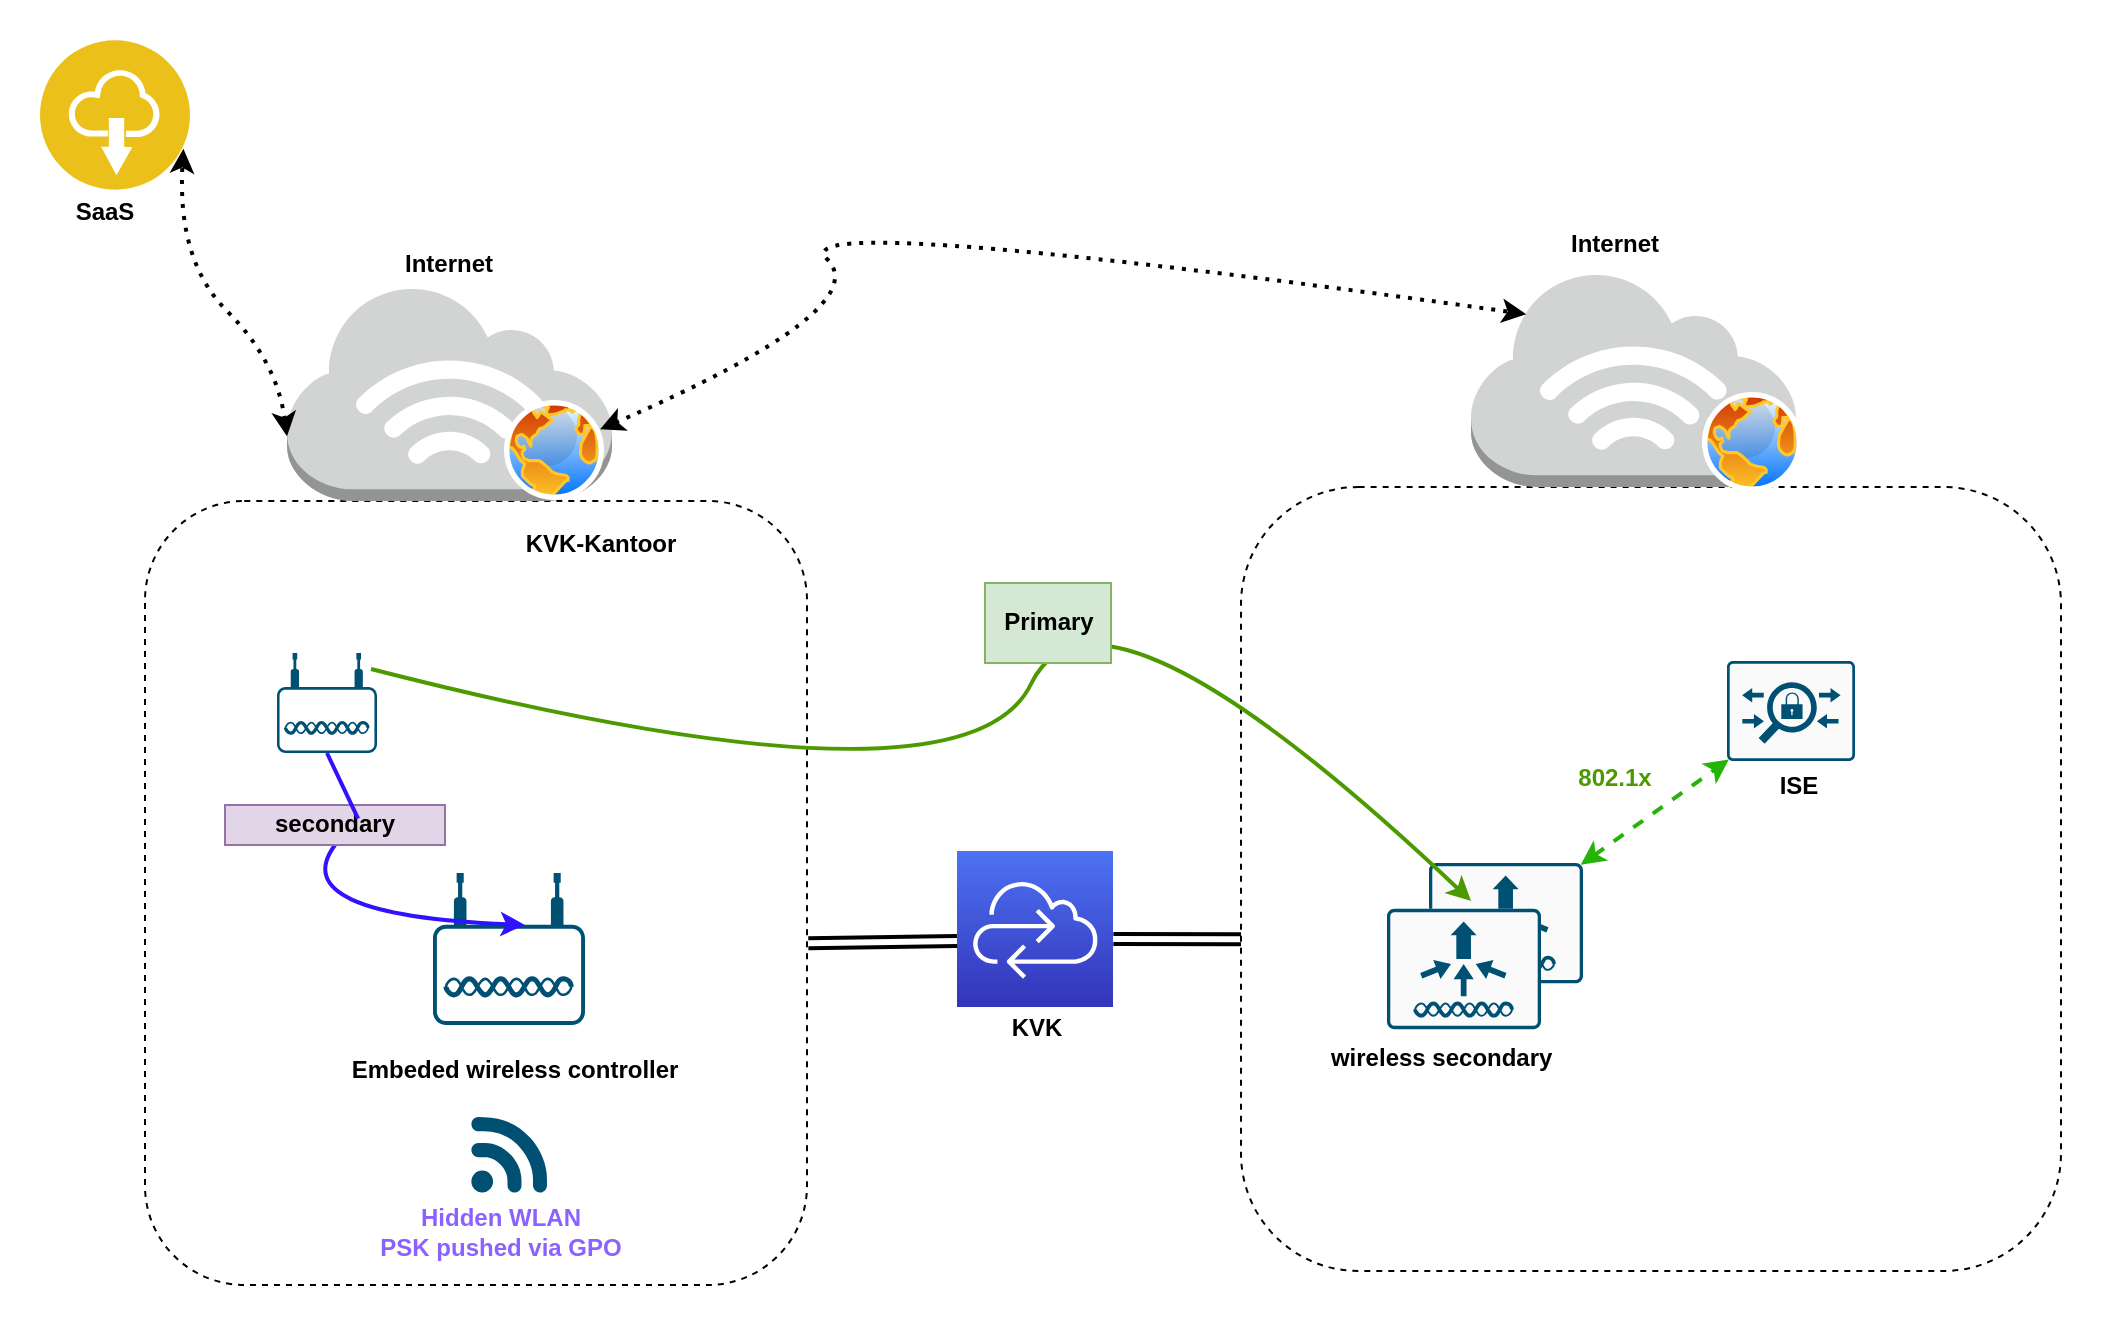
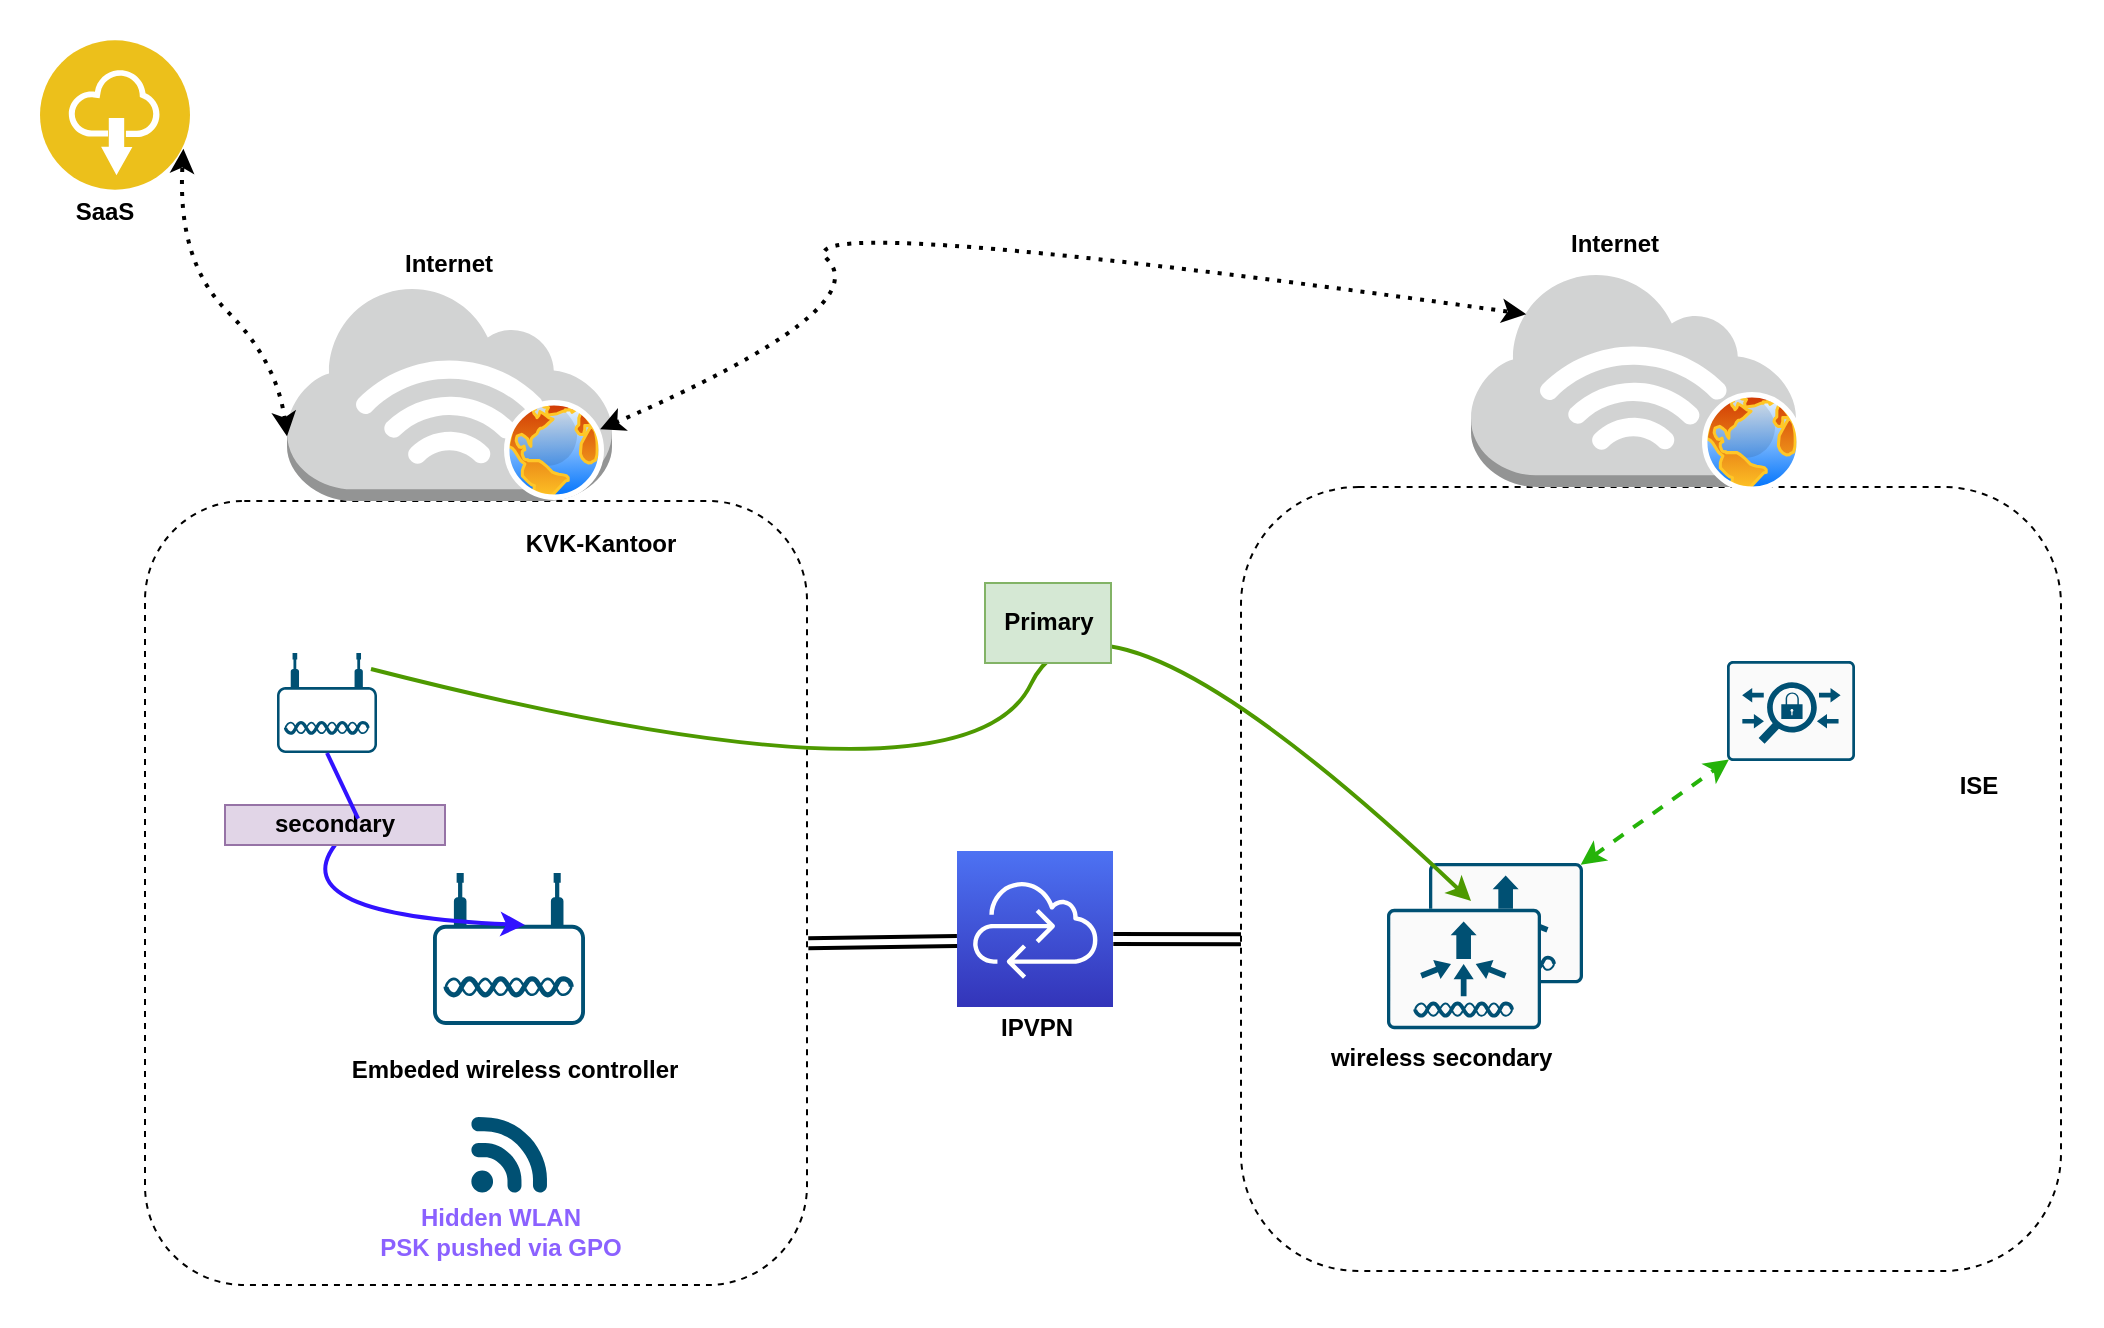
(1614, 779) -> none
(1798, 787) -> (1978, 787)
(1038, 1029) -> (1038, 1029)
